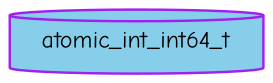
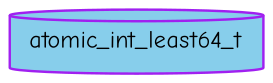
(137, 42) -> (137, 42)
